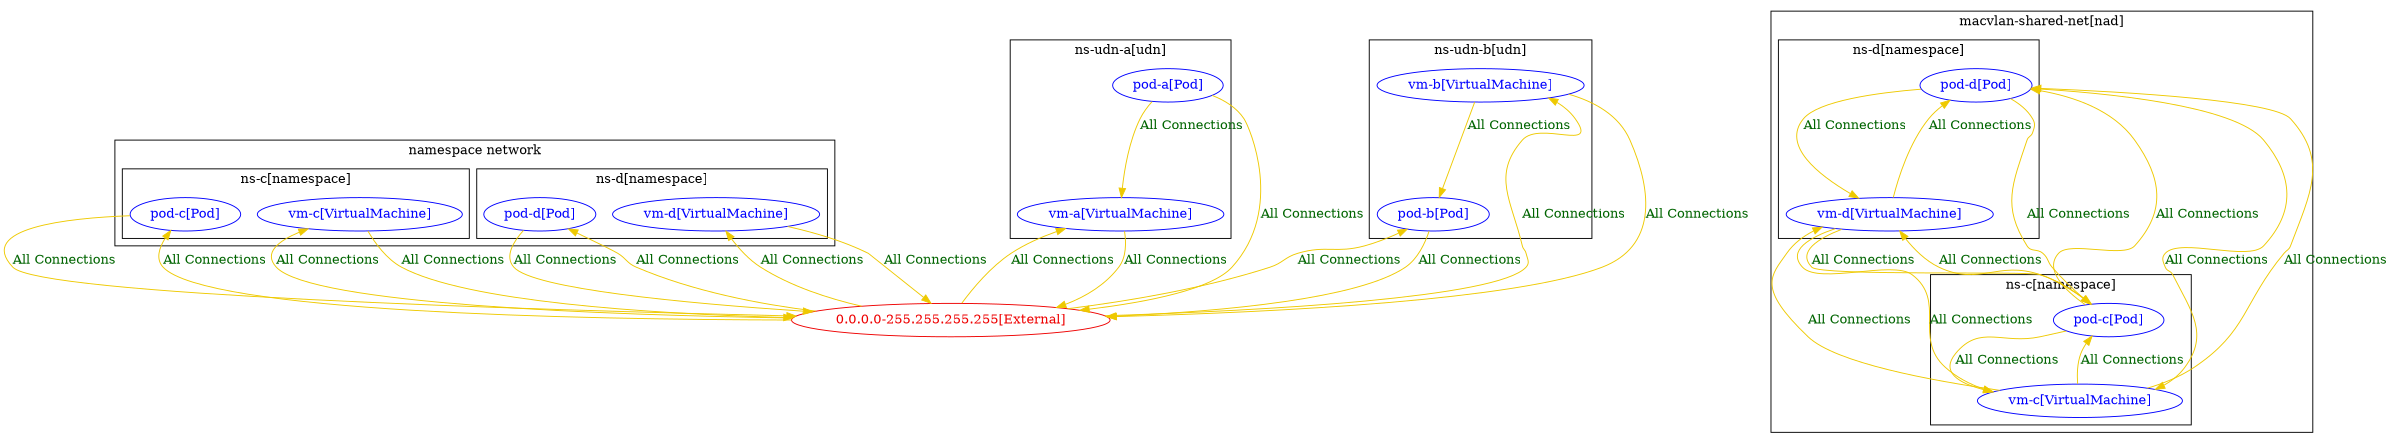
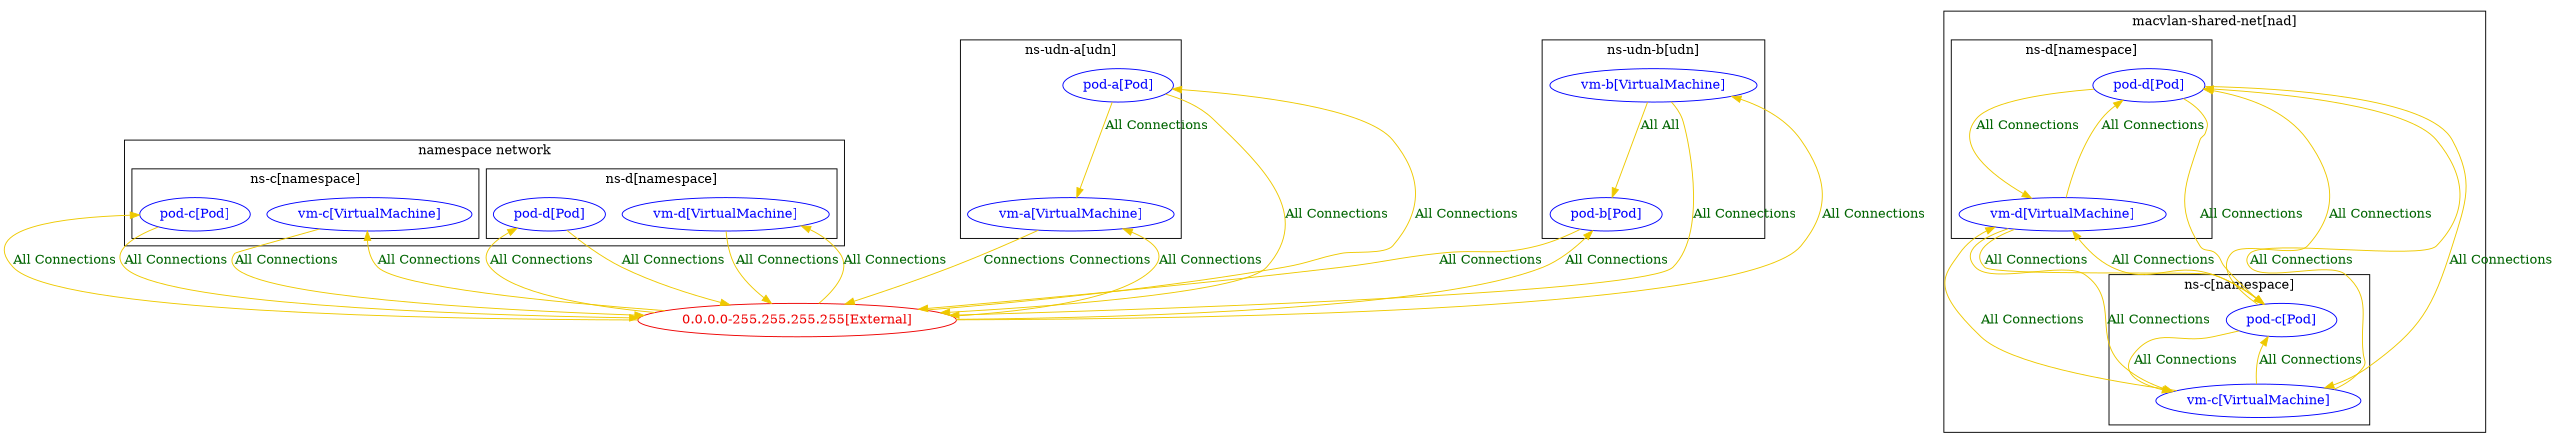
(1520, 126) -> (1660, 126)
none -> (1326, 257)
(1176, 260) -> (1068, 260)
